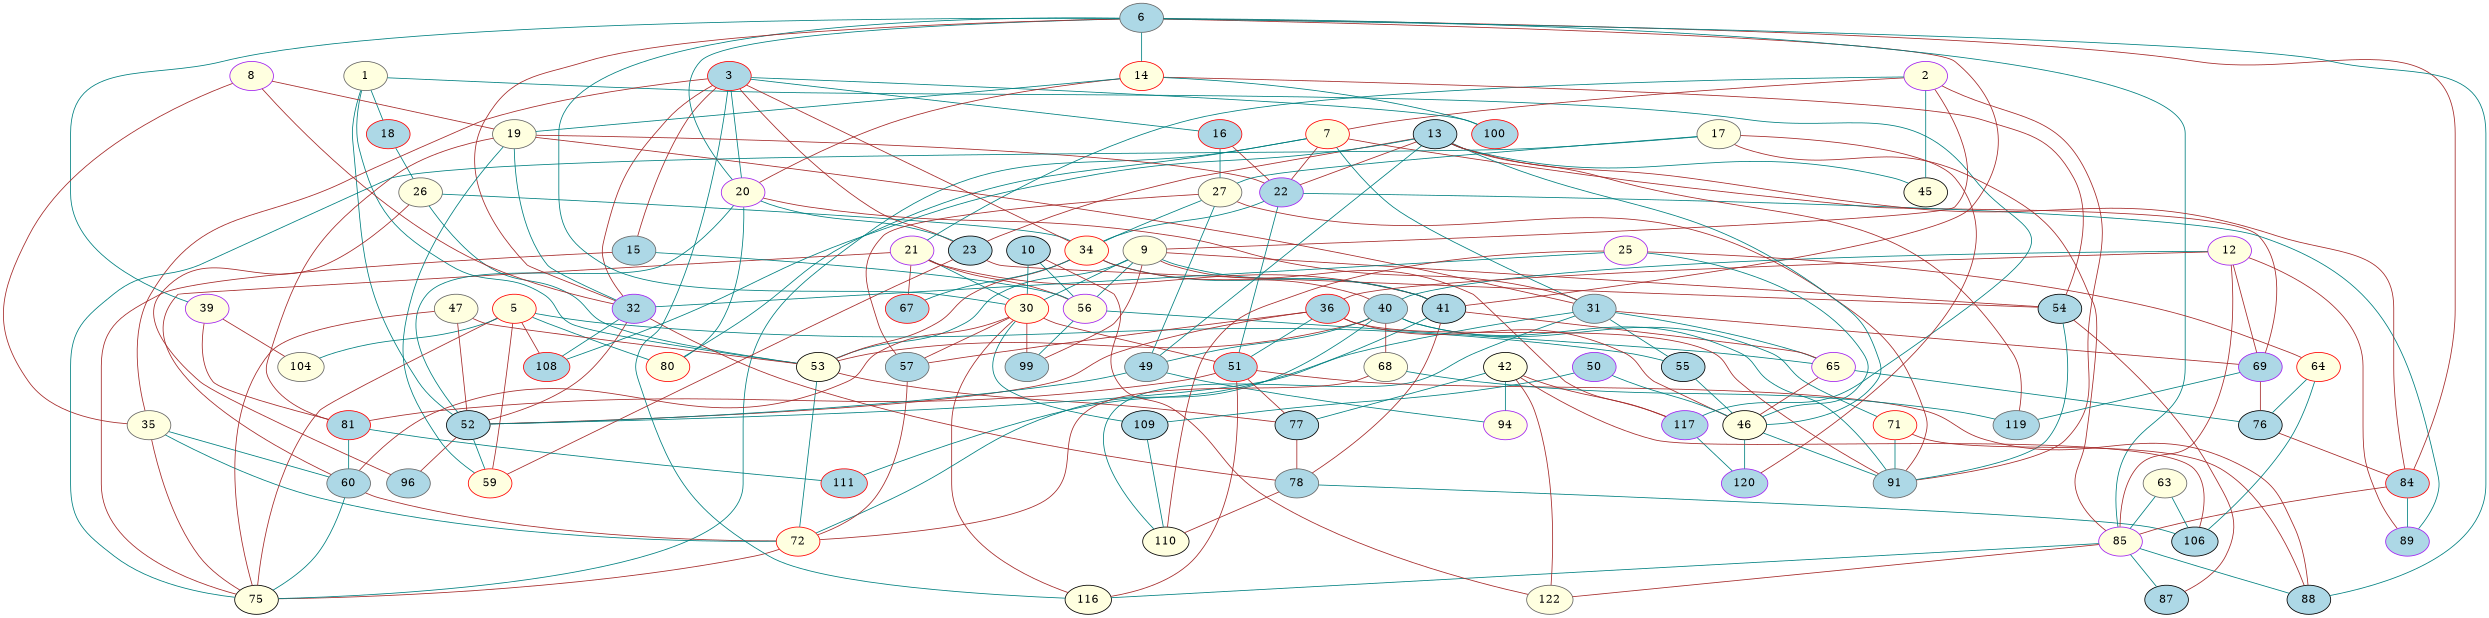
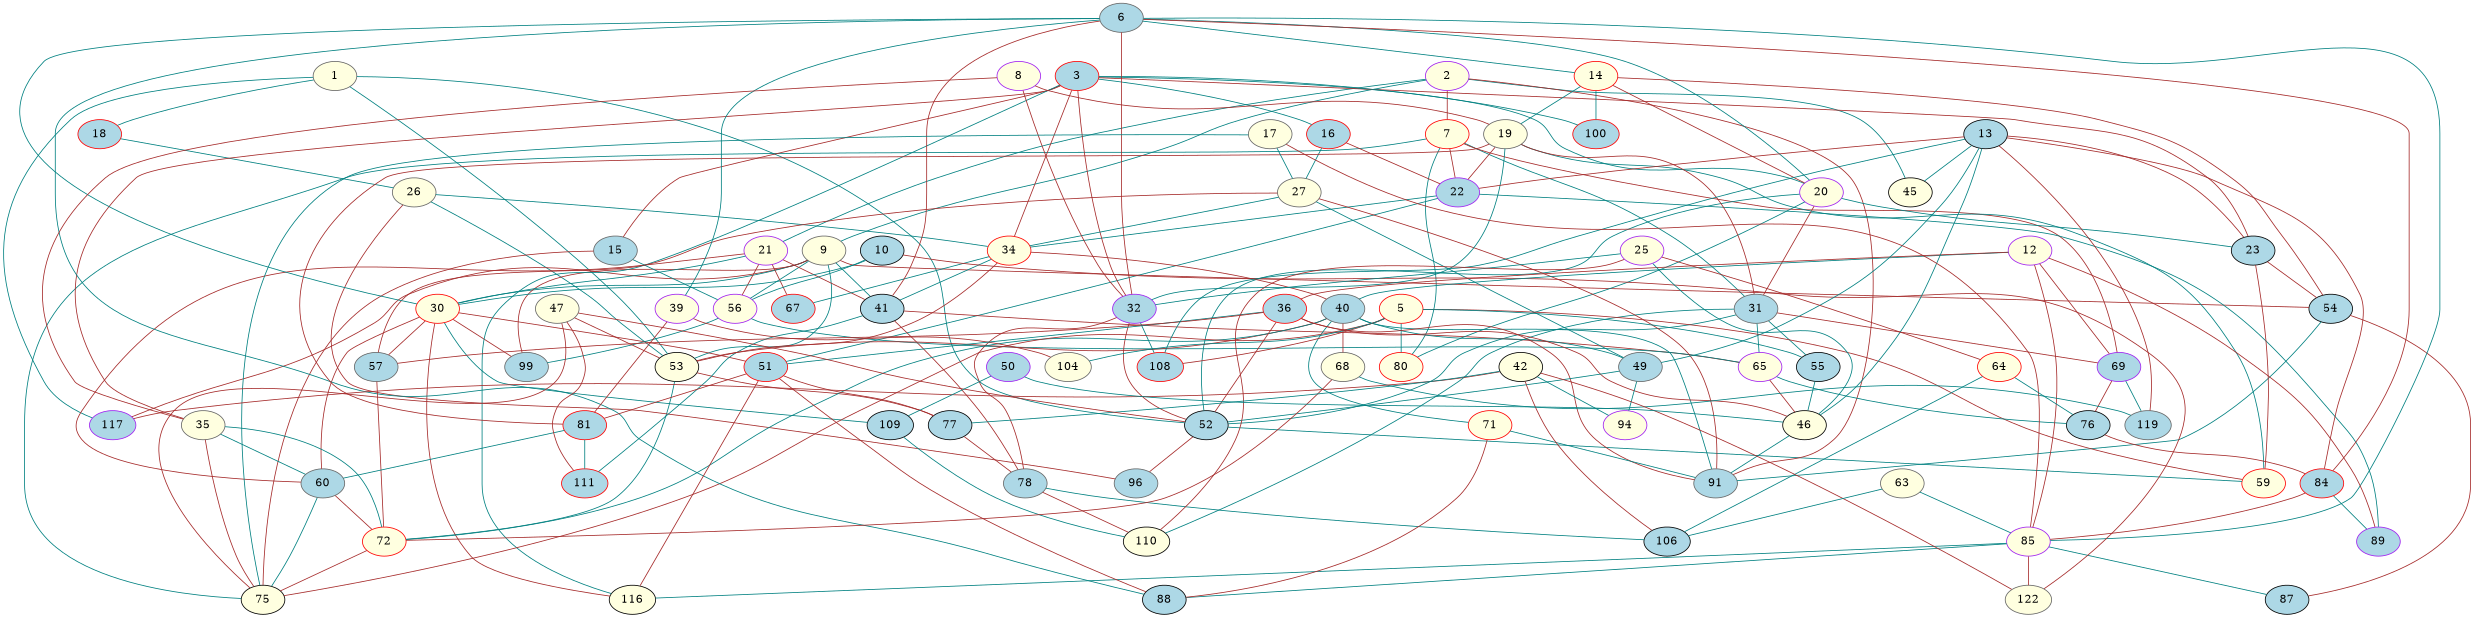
(1625, 231) -> (1104, 167)
none -> (565, 399)
(1745, 483) -> none
